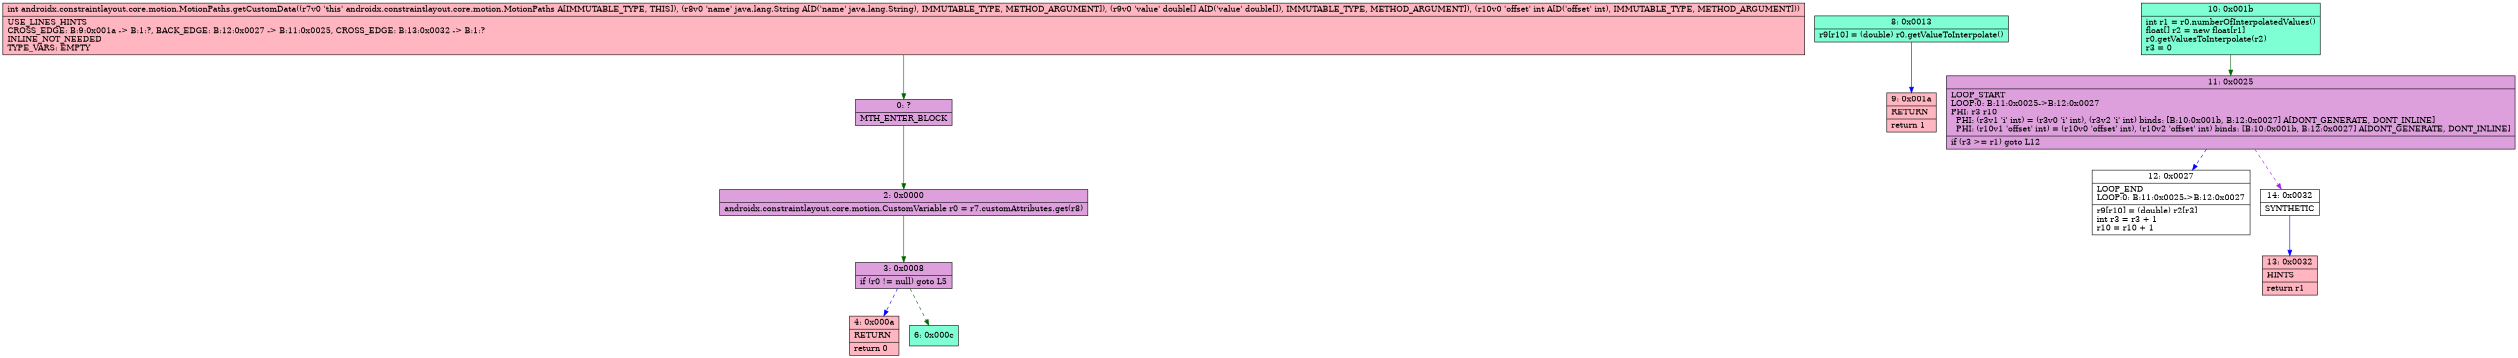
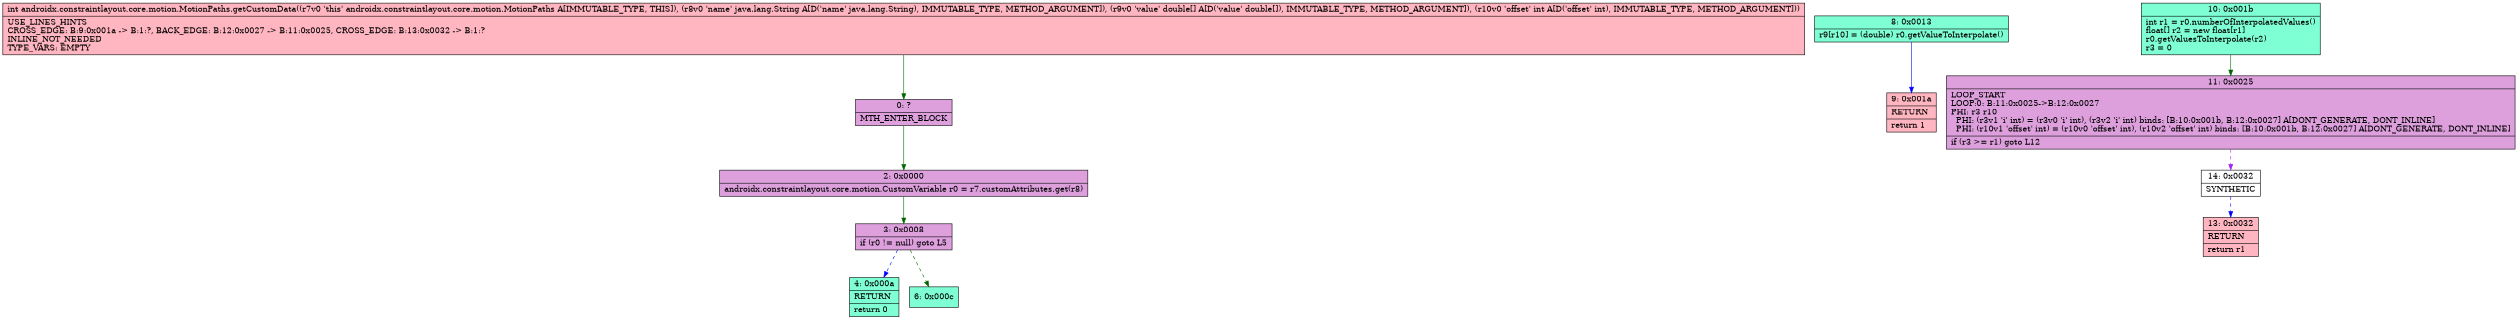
(2171, 203) -> none
(2290, 233) -> (2231, 204)
(2281, 275) -> (2226, 237)
(874, 336) -> (874, 297)
